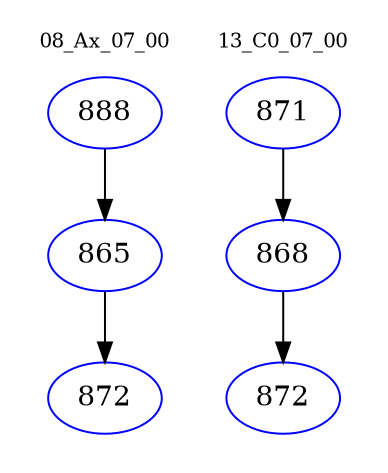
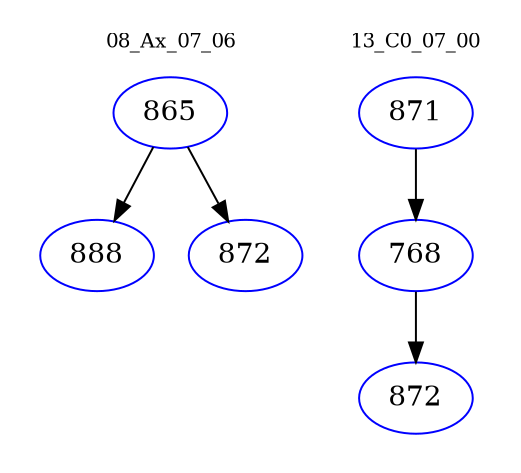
(105, 43) -> (171, 43)
(105, 174) -> (139, 175)
(283, 255) -> (416, 255)
